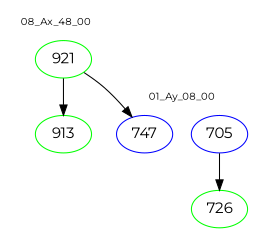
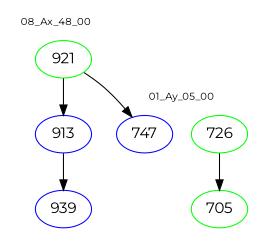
(182, 97) -> (182, 97)
(63, 134) -> (63, 134)
(219, 134) -> (219, 209)
(219, 167) -> (219, 167)
none -> (63, 209)
